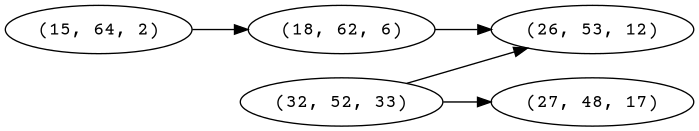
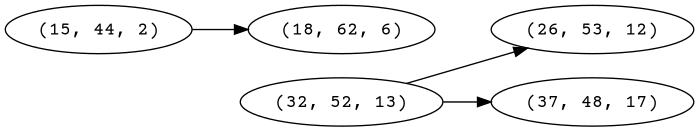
(99, 30) -> (99, 30)
(456, 30) -> none
(342, 102) -> (342, 102)
(592, 102) -> (592, 102)
